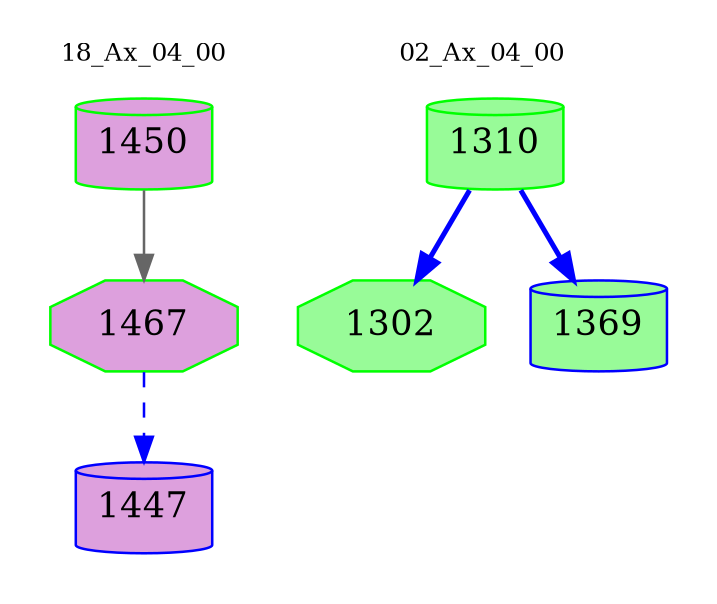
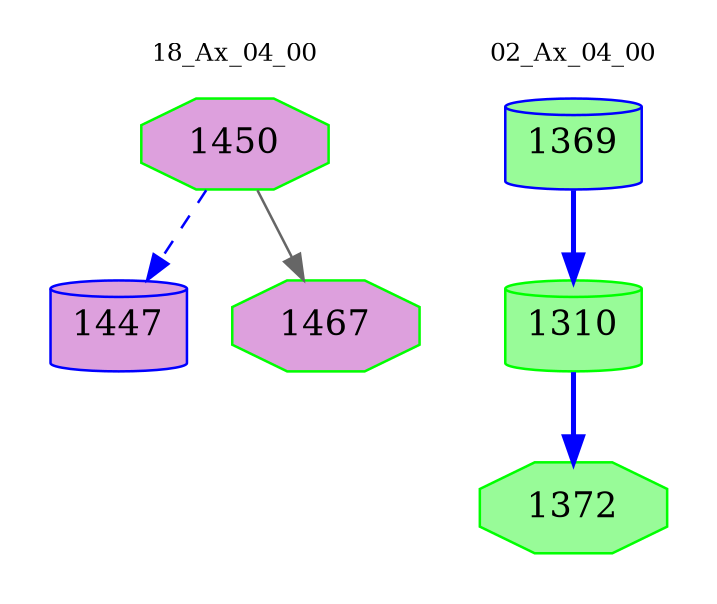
(144, 144) -> (235, 144)
(541, 224) -> (573, 223)
(392, 326) -> (573, 508)
(144, 404) -> (184, 224)
